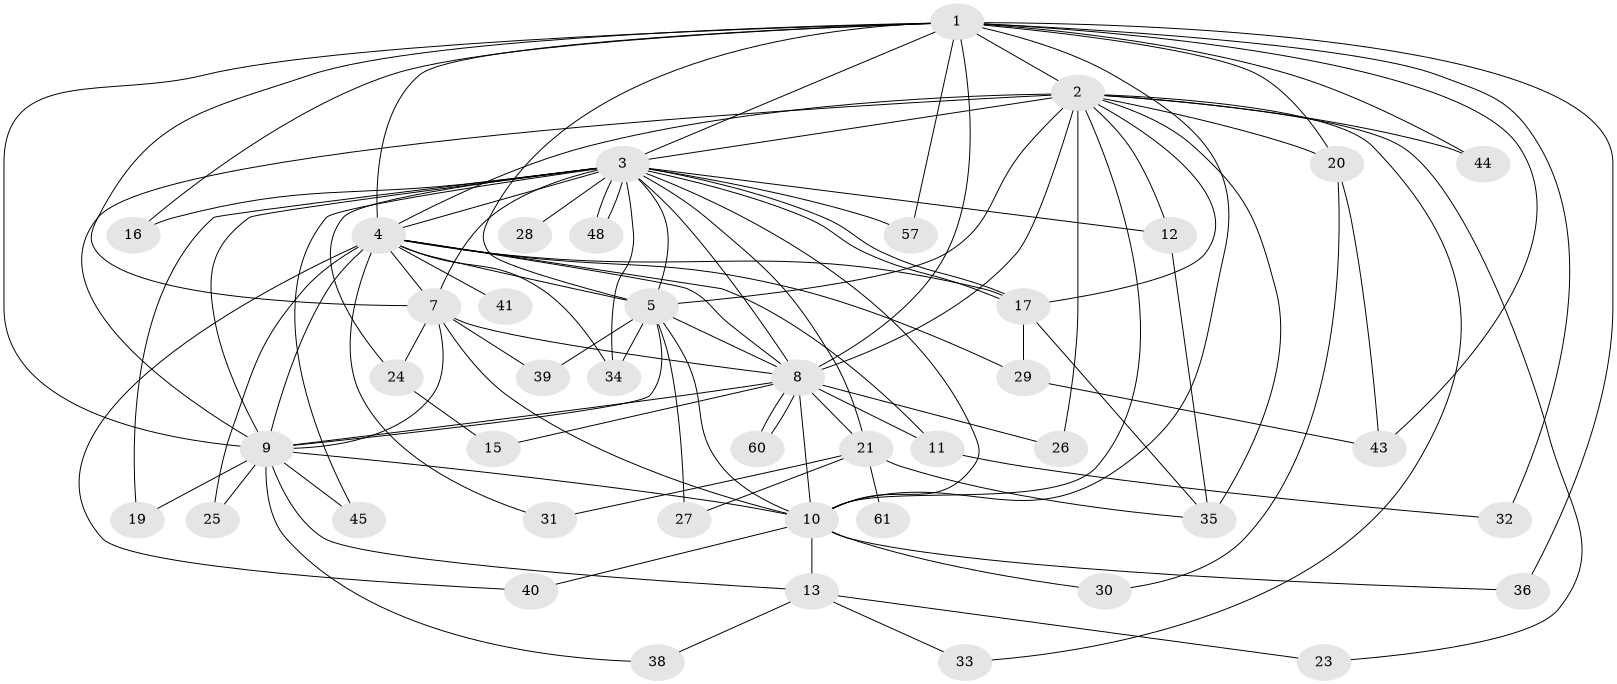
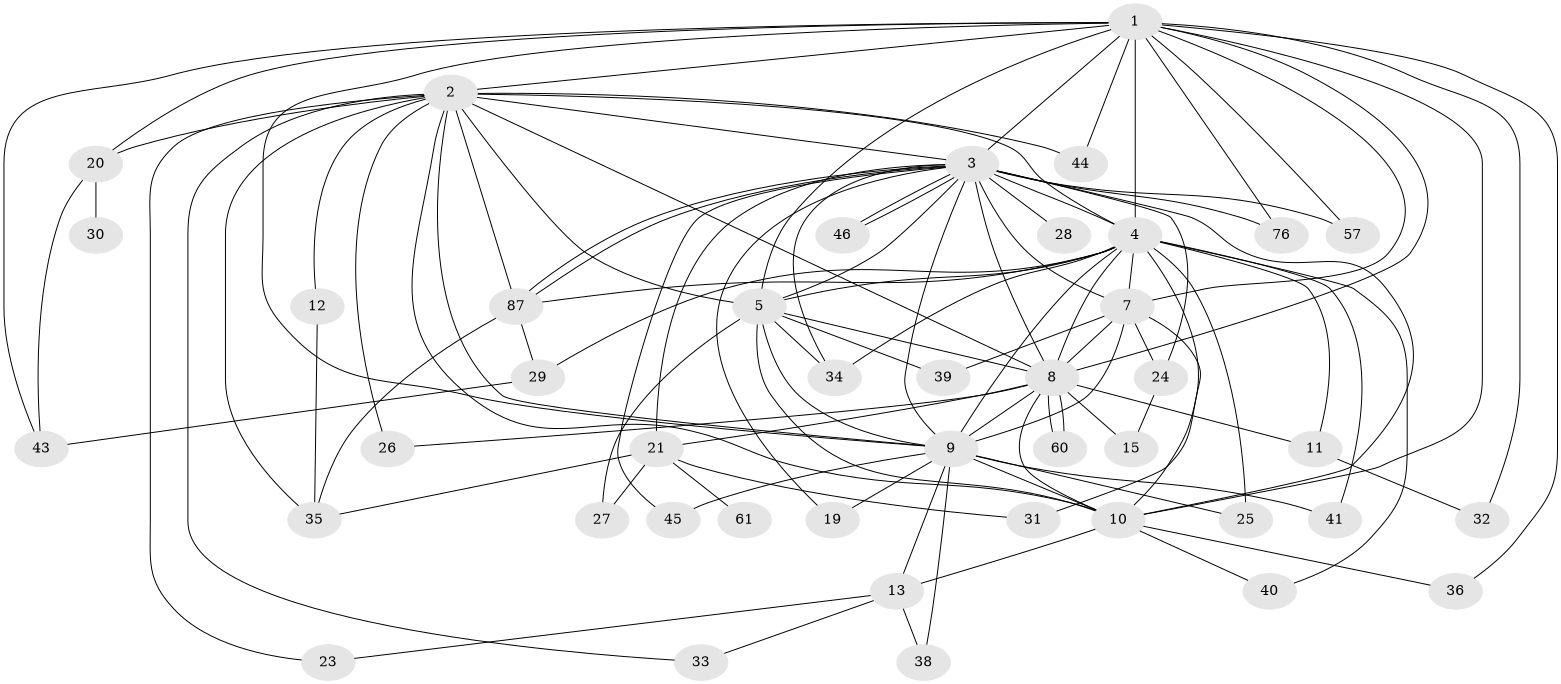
(896, 200) -> none
(134, 235) -> (1282, 235)
(596, 235) -> (843, 235)
(1024, 307) -> (516, 307)
none -> (1119, 480)
(954, 566) -> none
